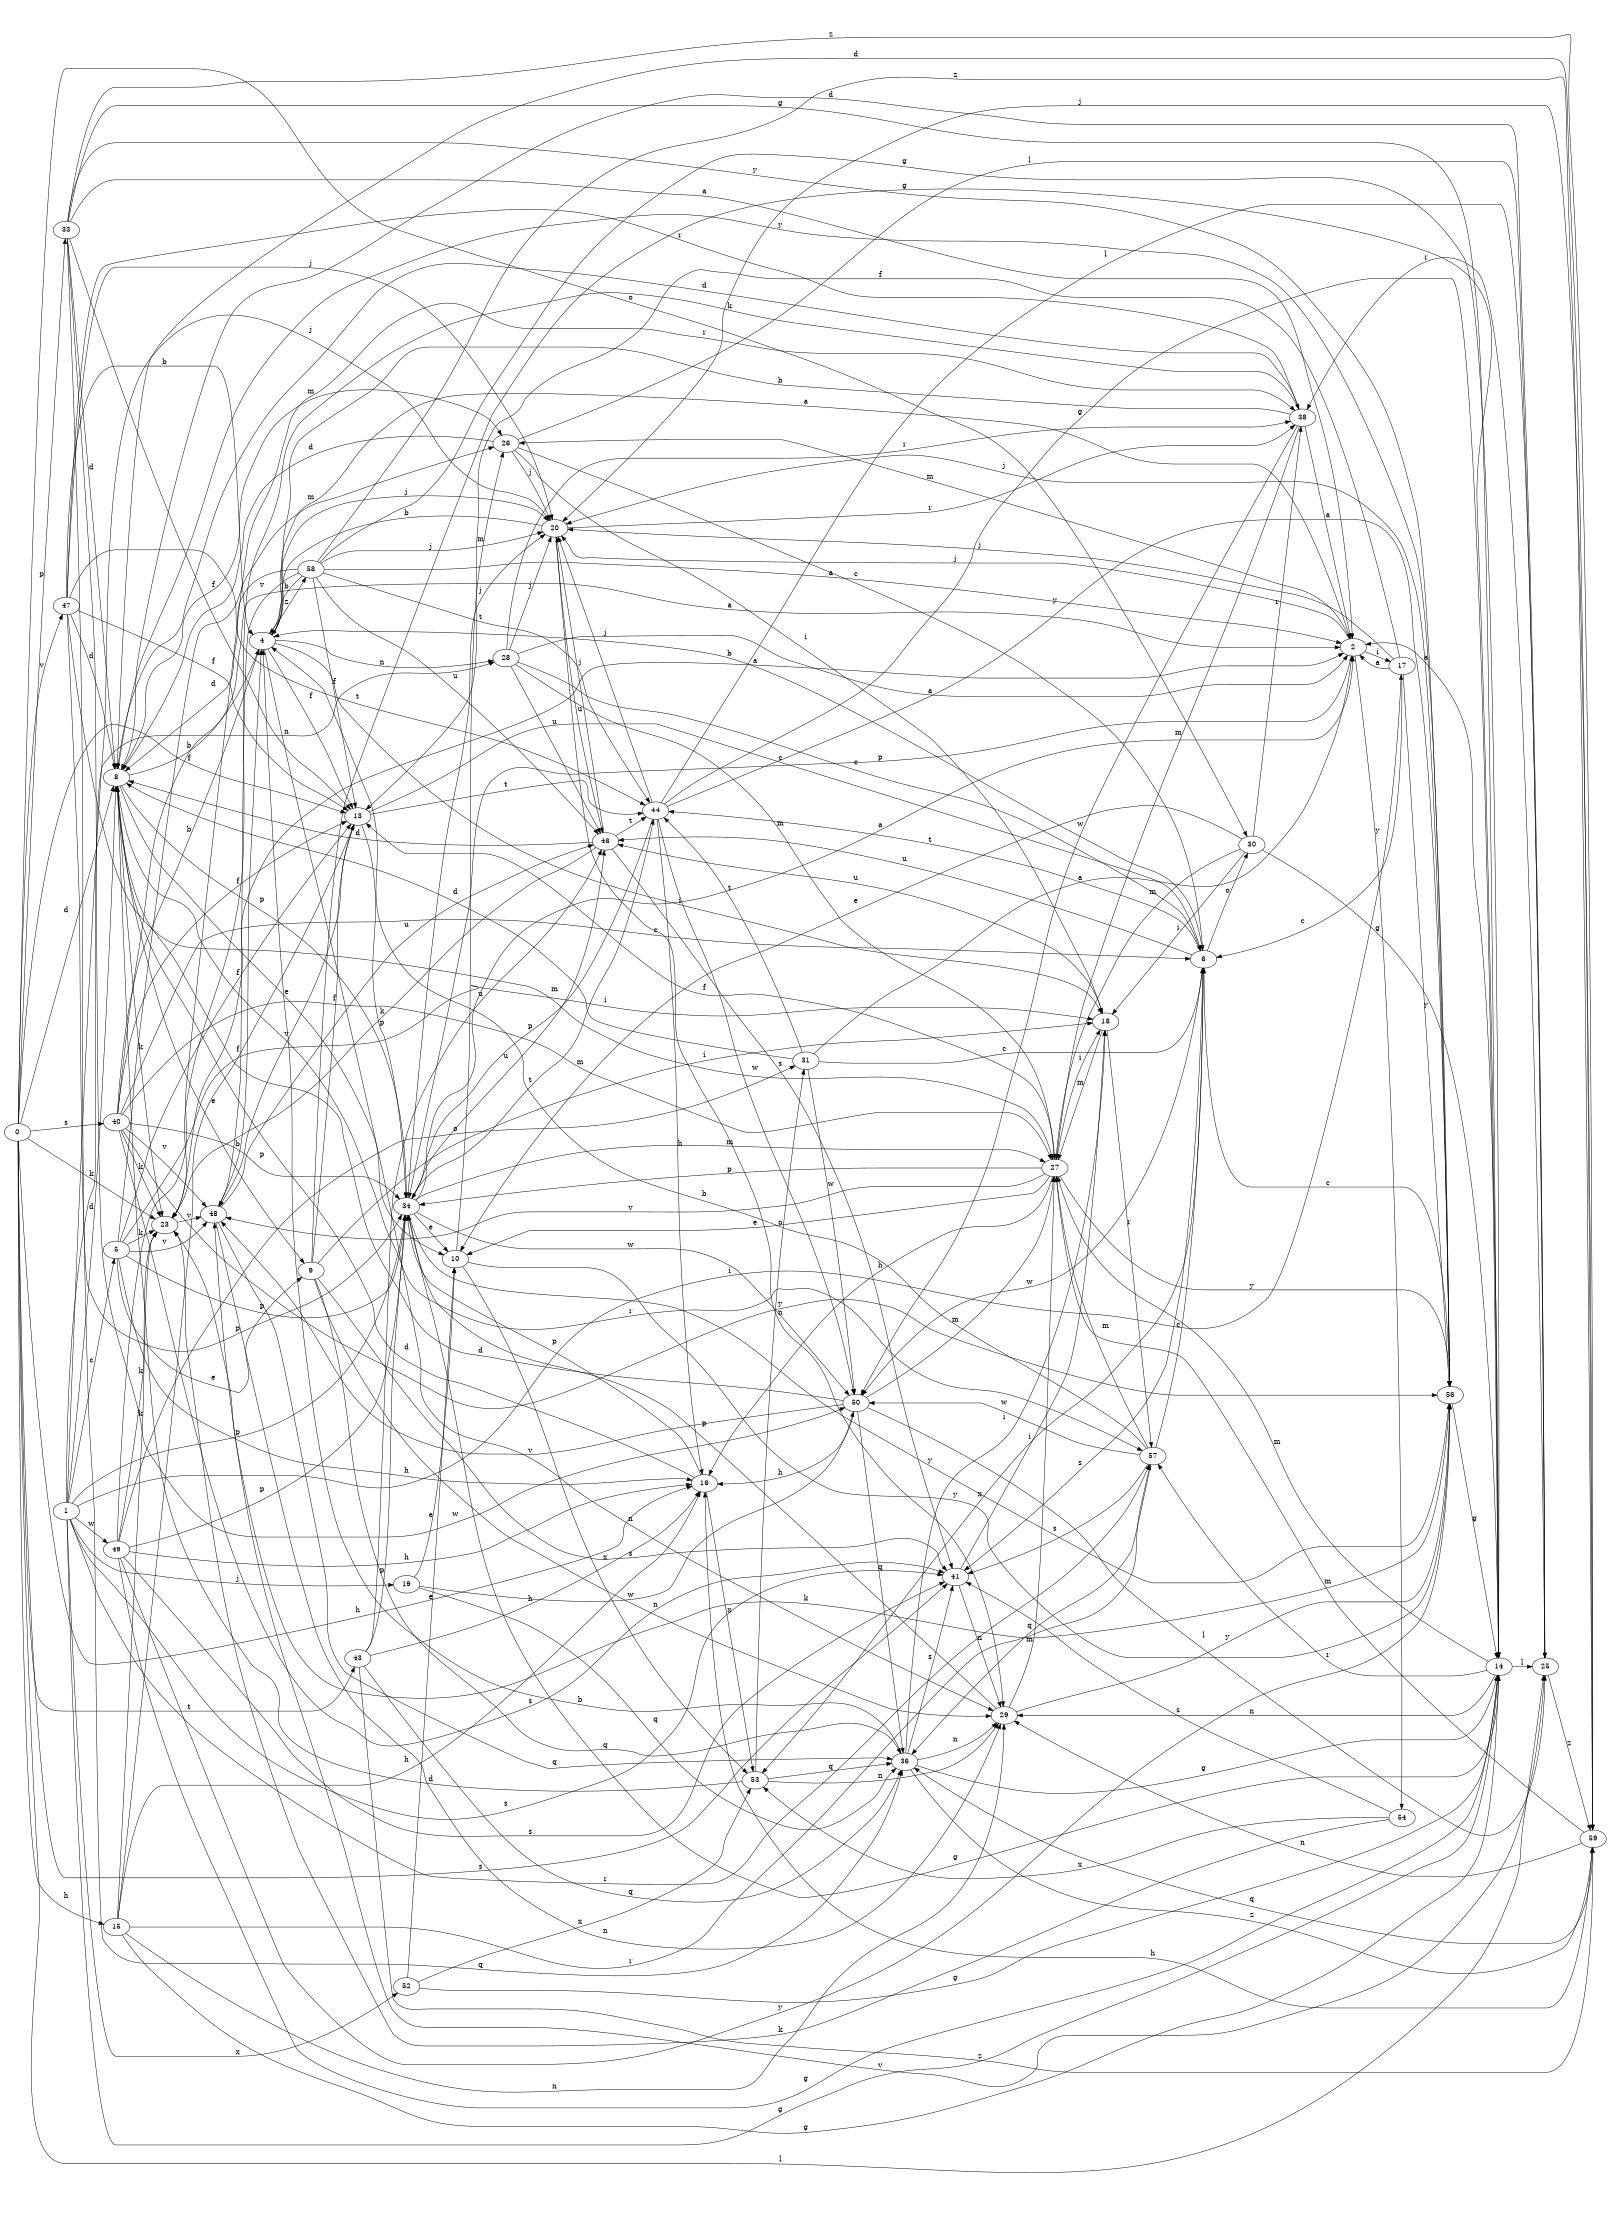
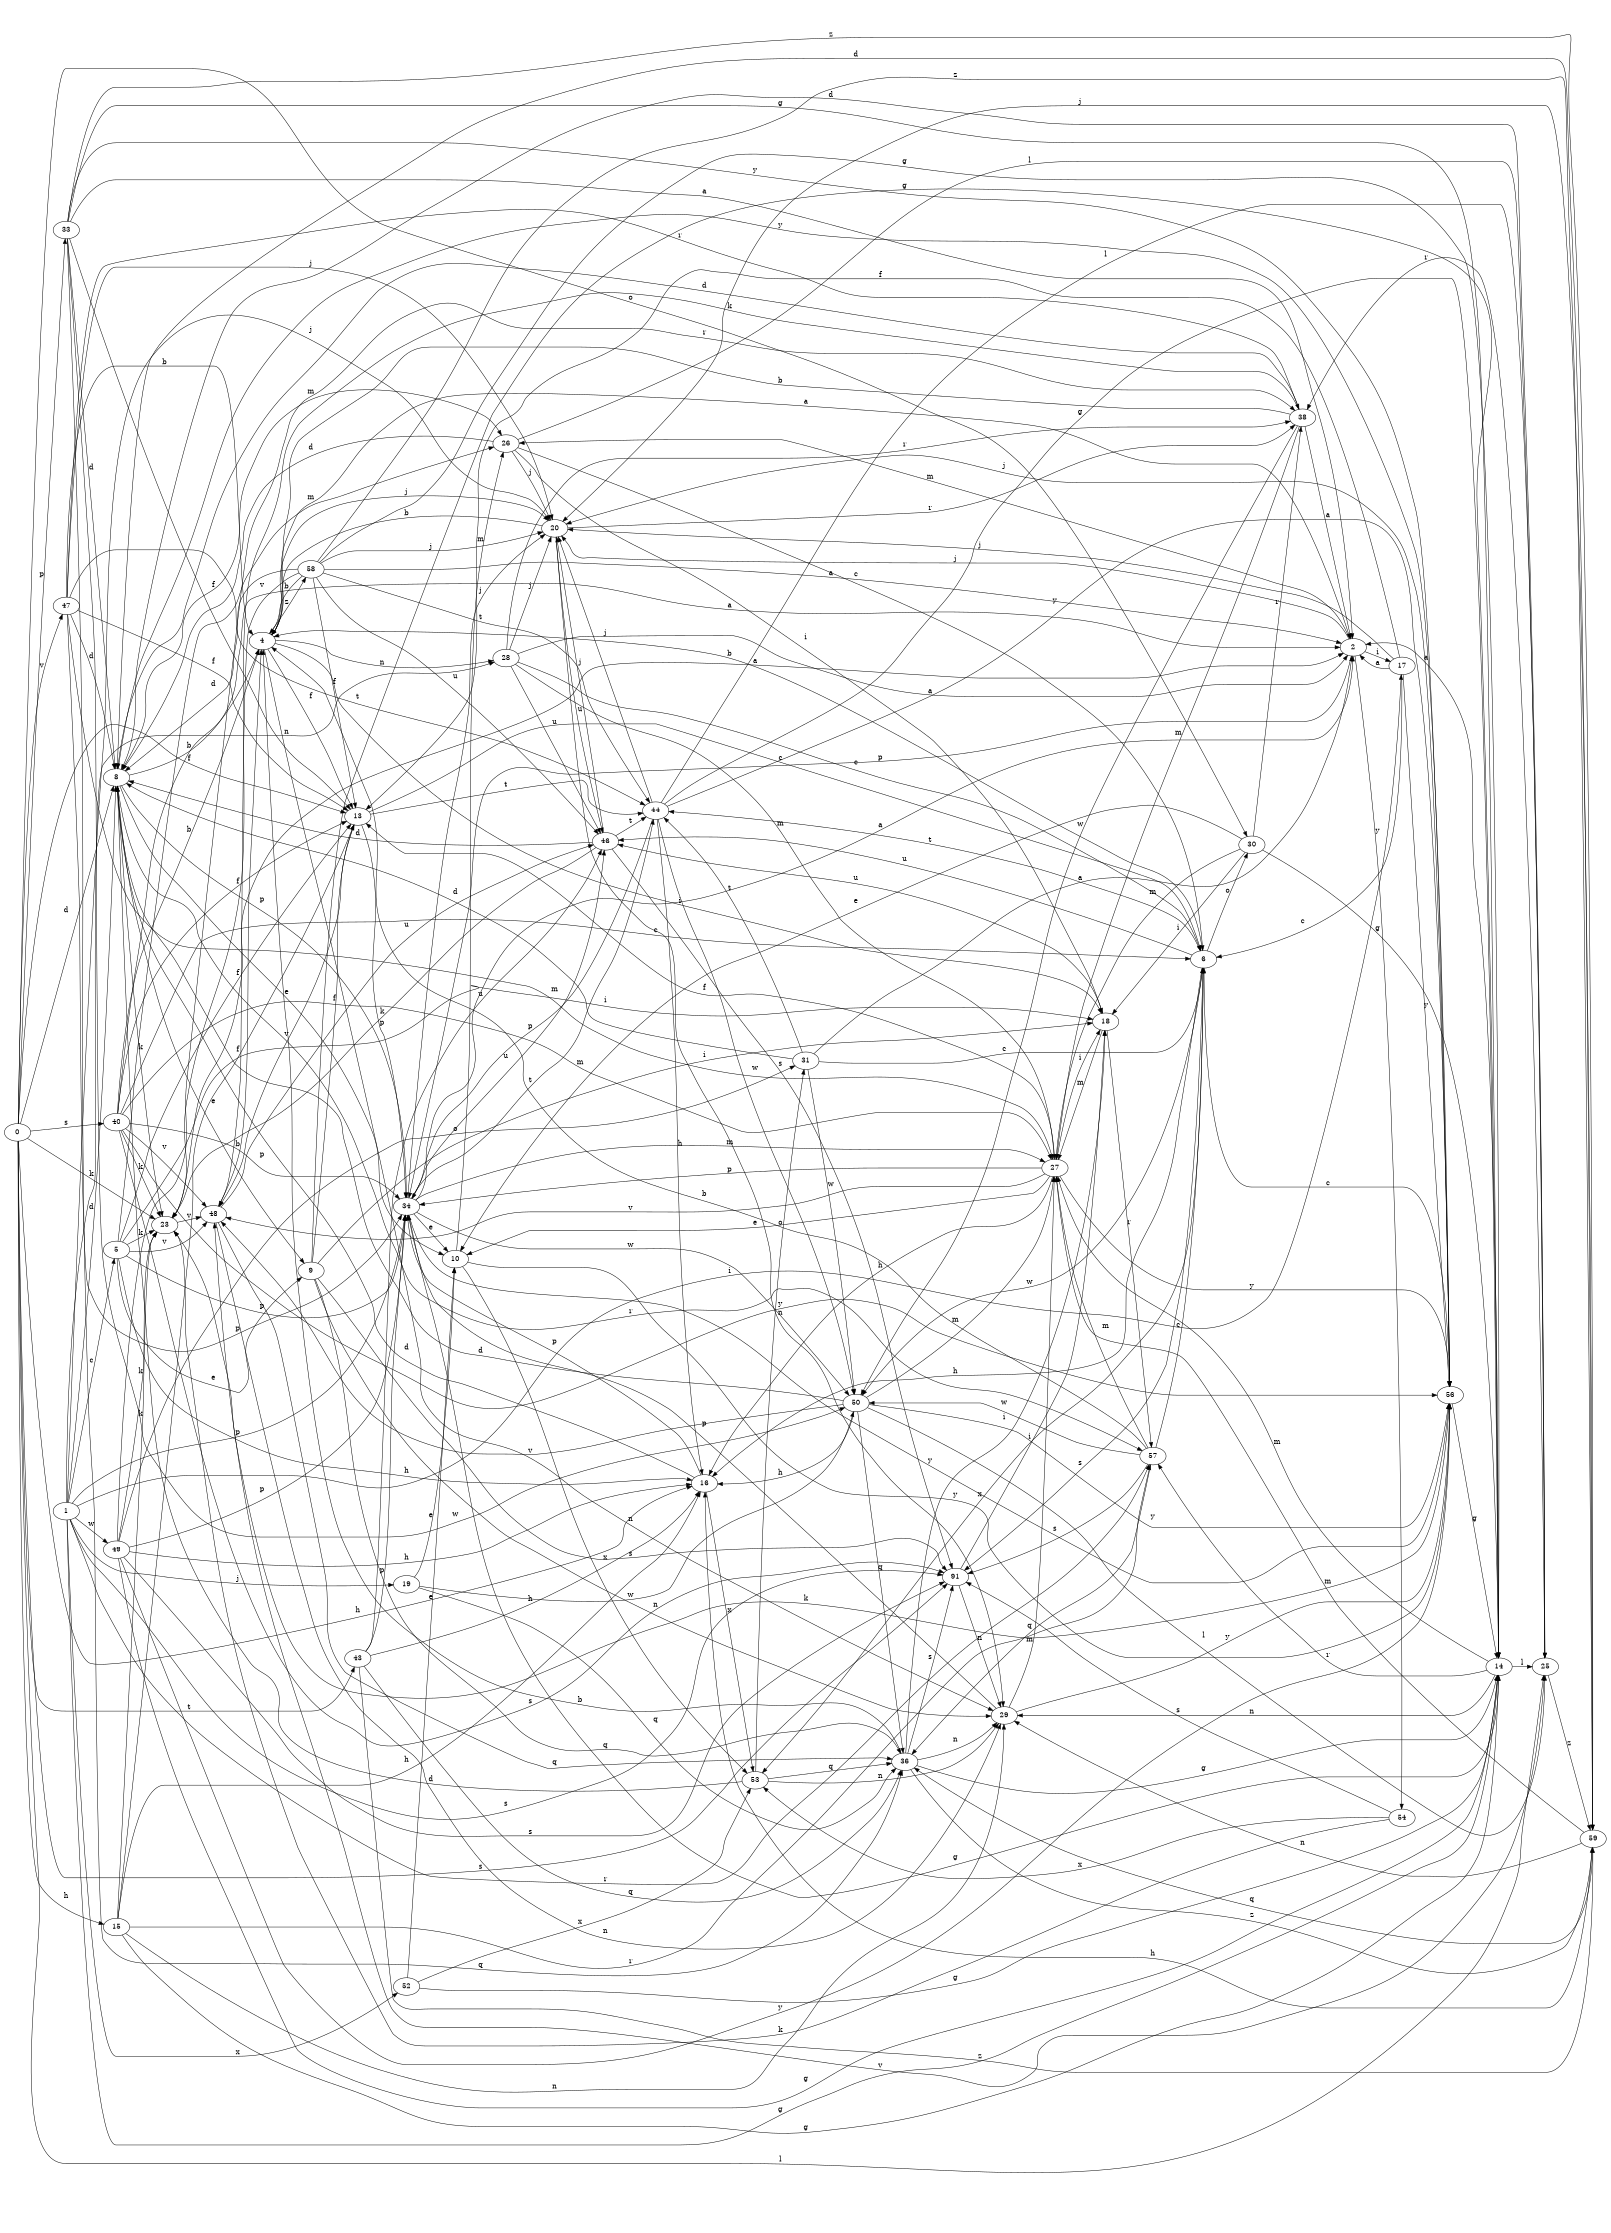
none -> (1102, 1361)
none -> (1185, 1527)
(956, 1577) -> (956, 1577)
